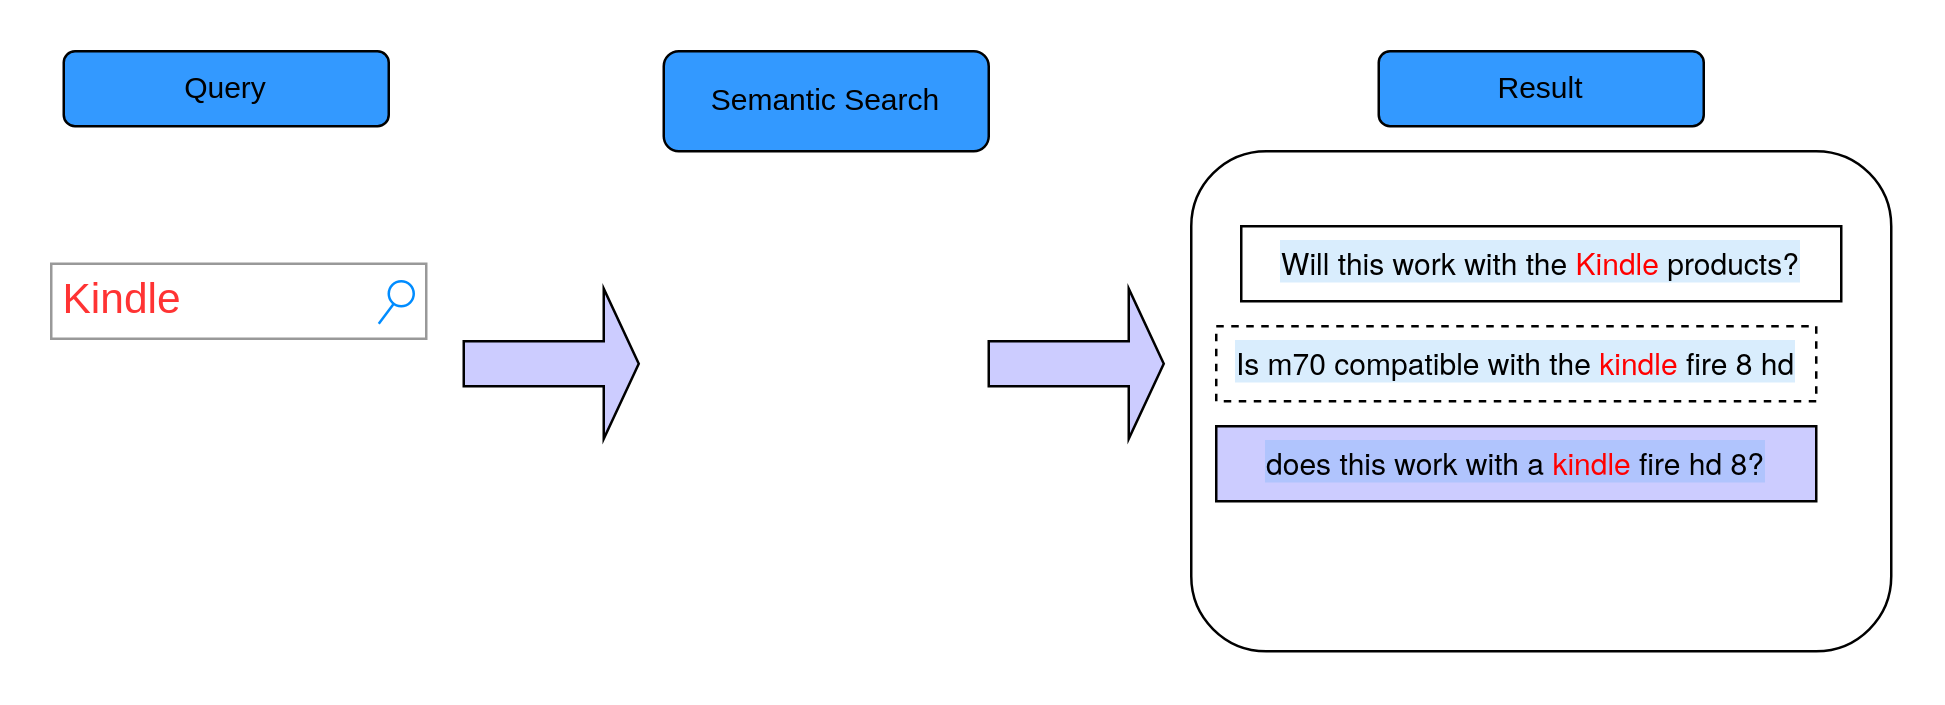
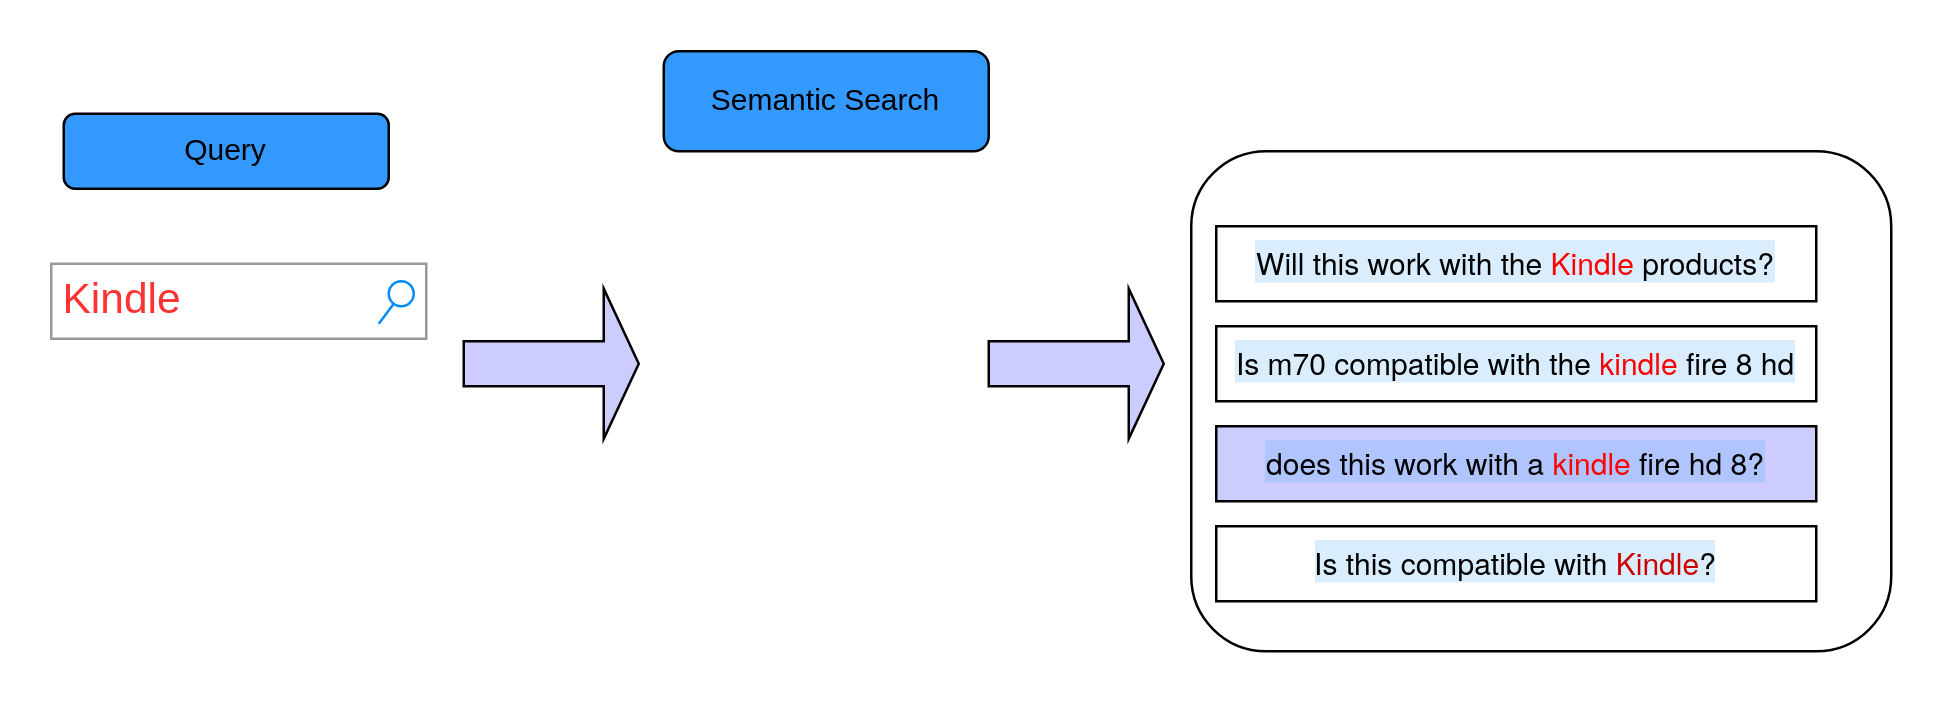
(226, 89) -> (226, 151)
(1541, 89) -> none
(1541, 264) -> (1516, 264)
(1516, 364) -> (1516, 364)
none -> (1516, 564)
